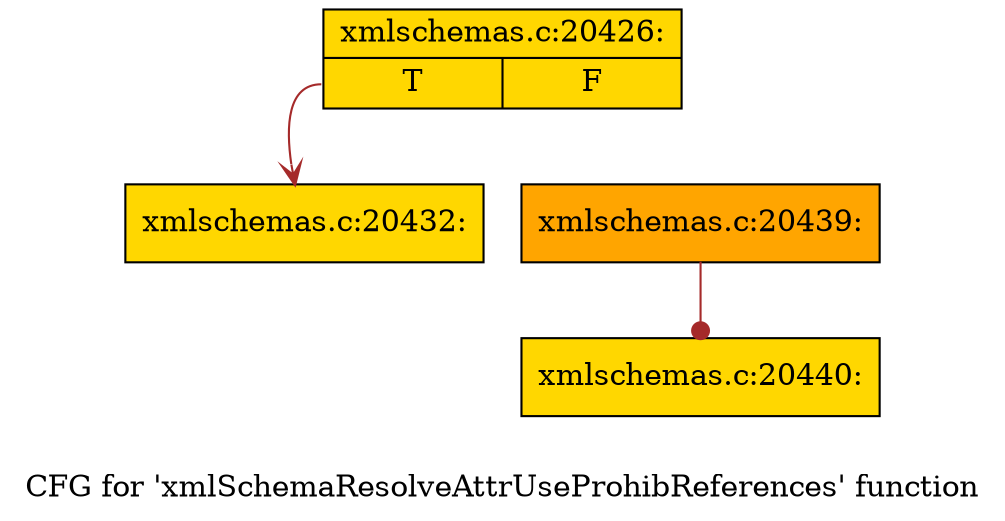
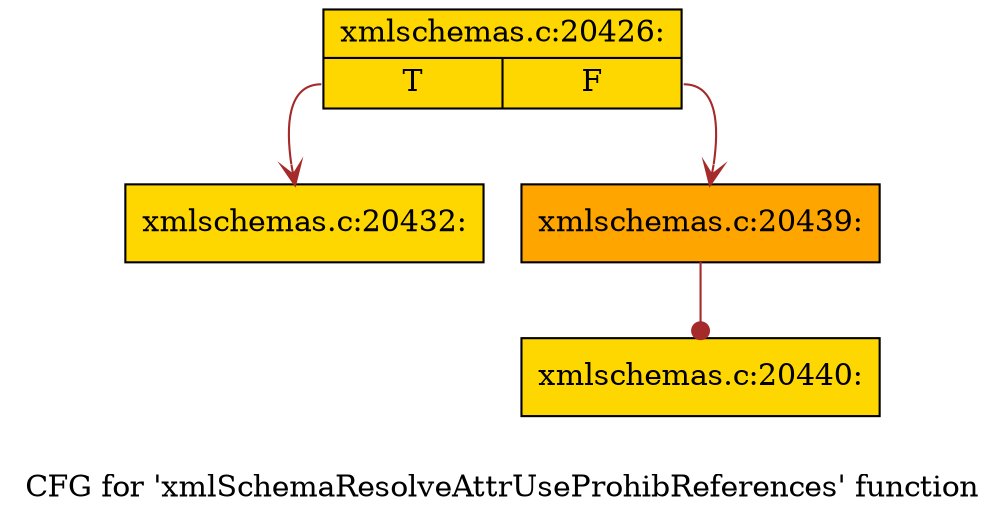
none -> (714, 116)
